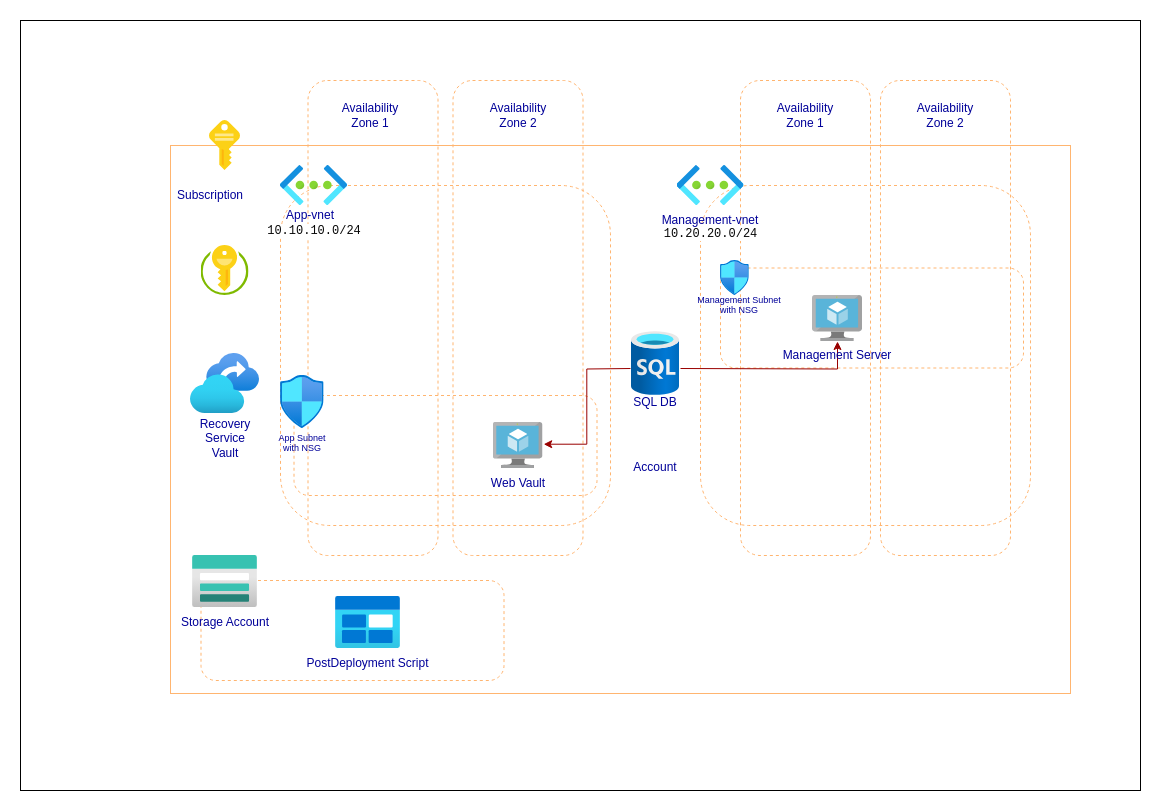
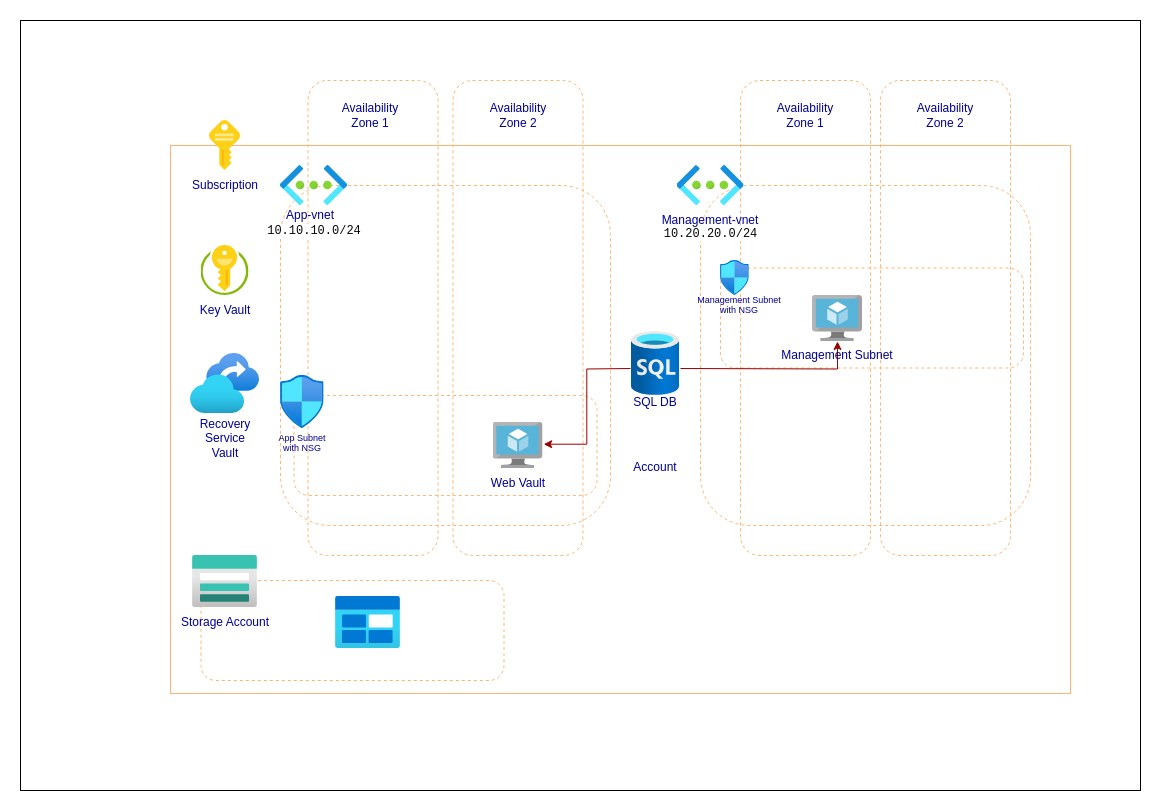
(210, 196) -> (225, 186)
none -> (225, 311)
(838, 356) -> (838, 356)
(368, 664) -> none
